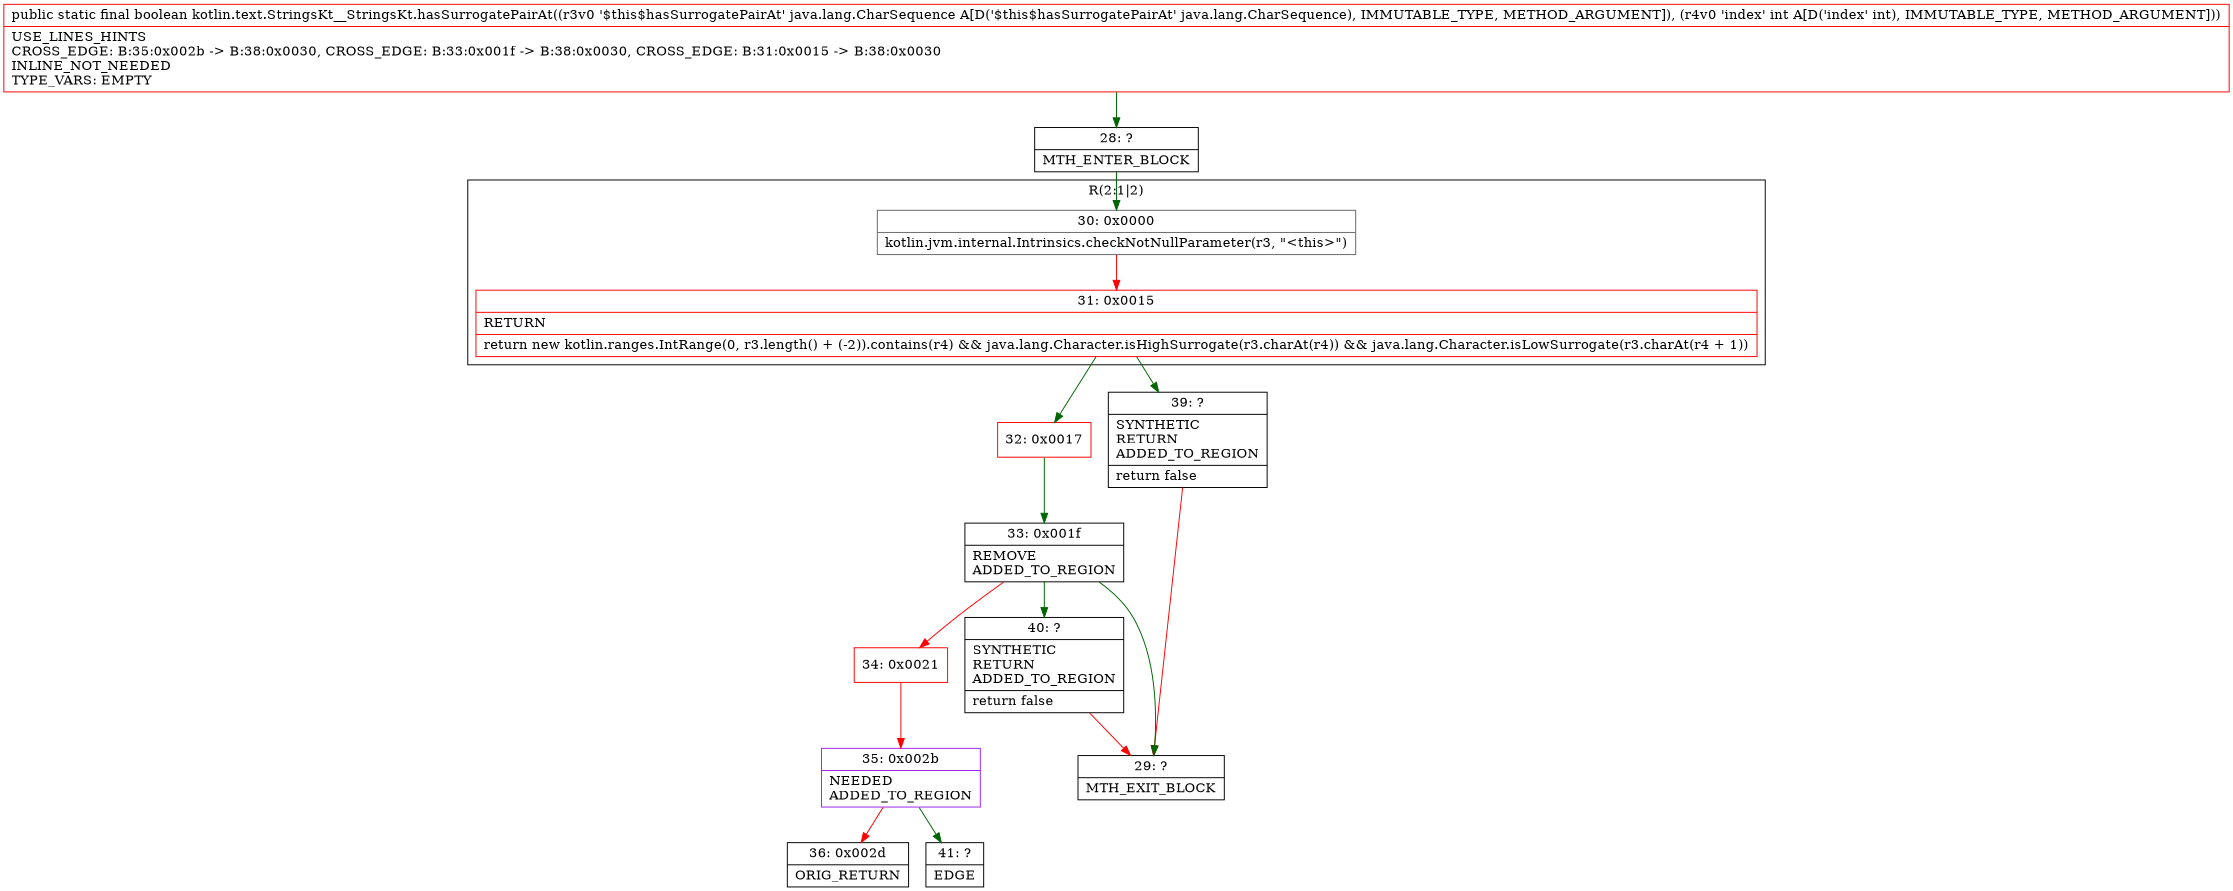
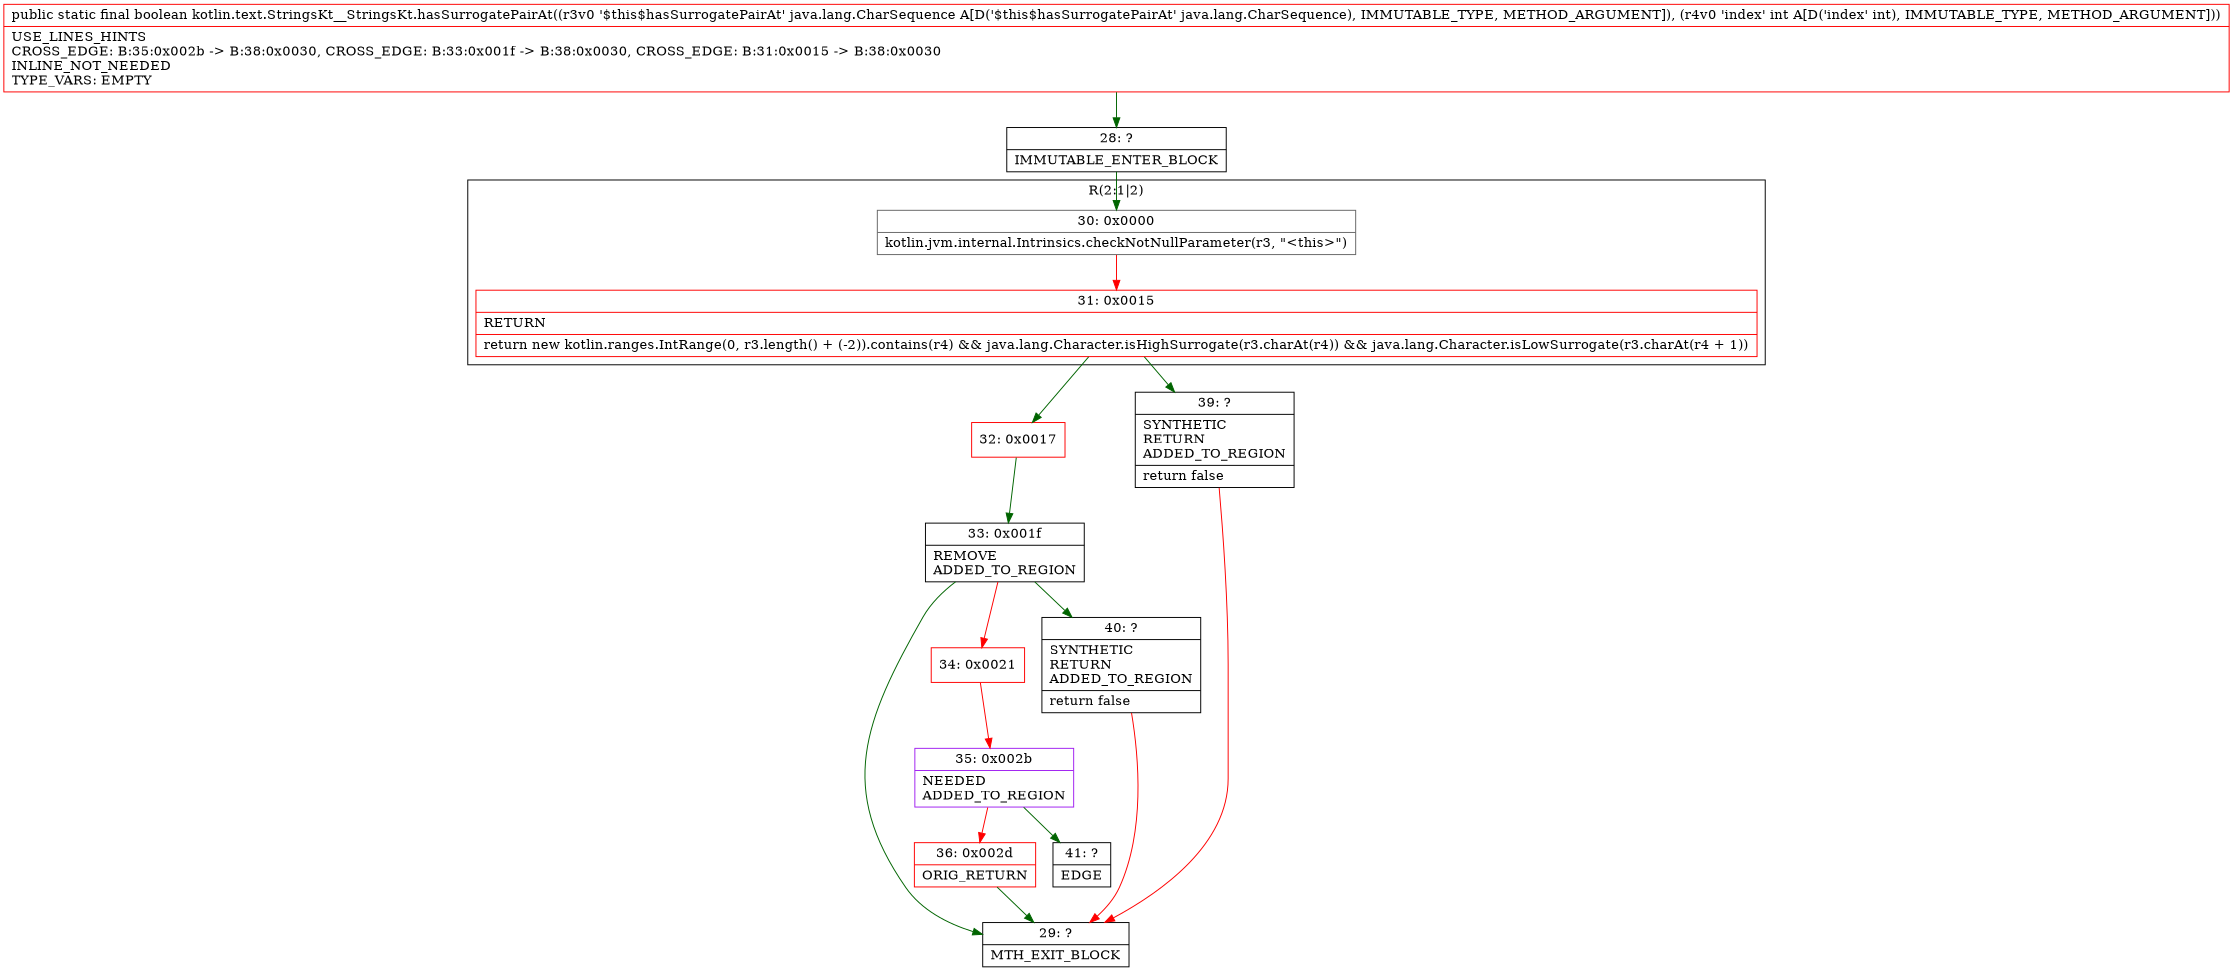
(1116, 160) -> (1116, 160)
(848, 865) -> (975, 865)
none -> (1012, 901)
